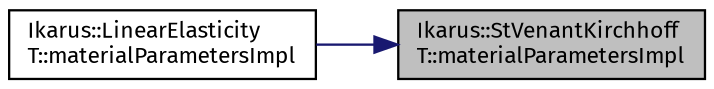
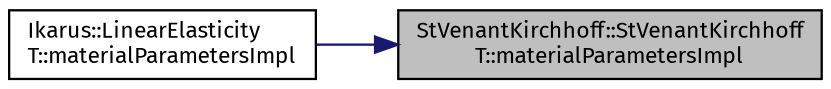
(552, 45) -> (610, 45)
